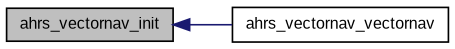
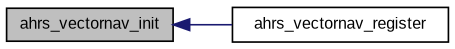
(340, 25) -> (340, 25)
